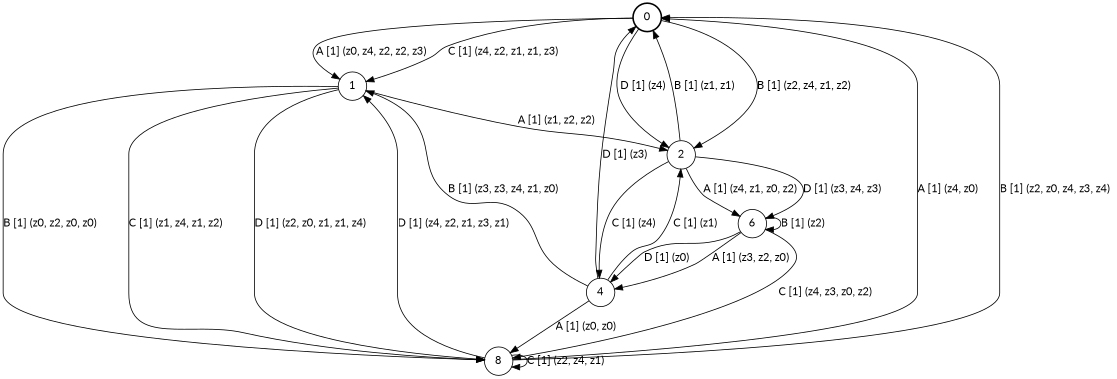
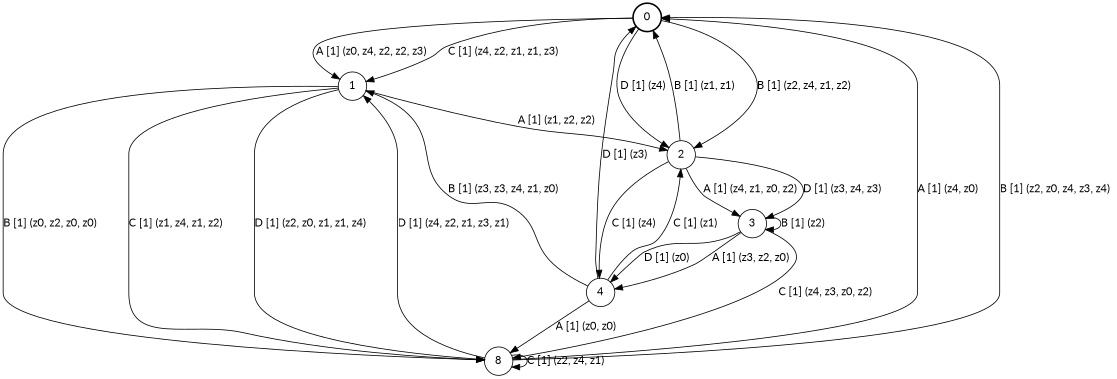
(752, 224) -> (752, 224)
